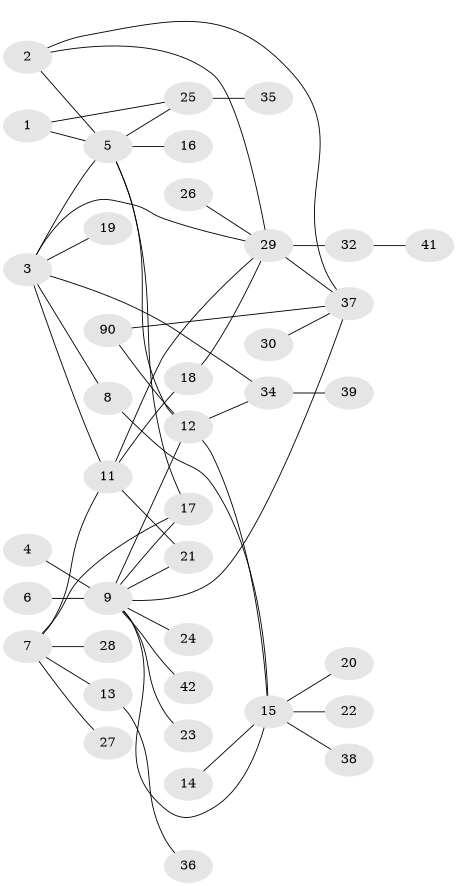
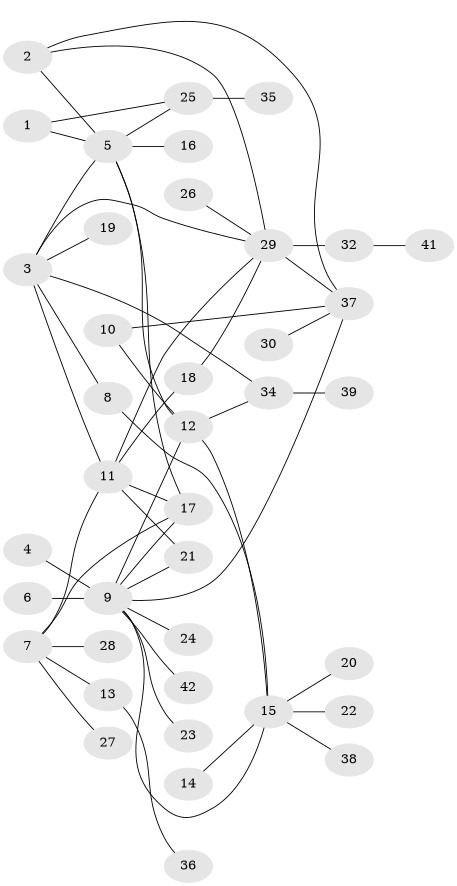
(108, 330) -> (108, 330)
none -> (148, 493)
